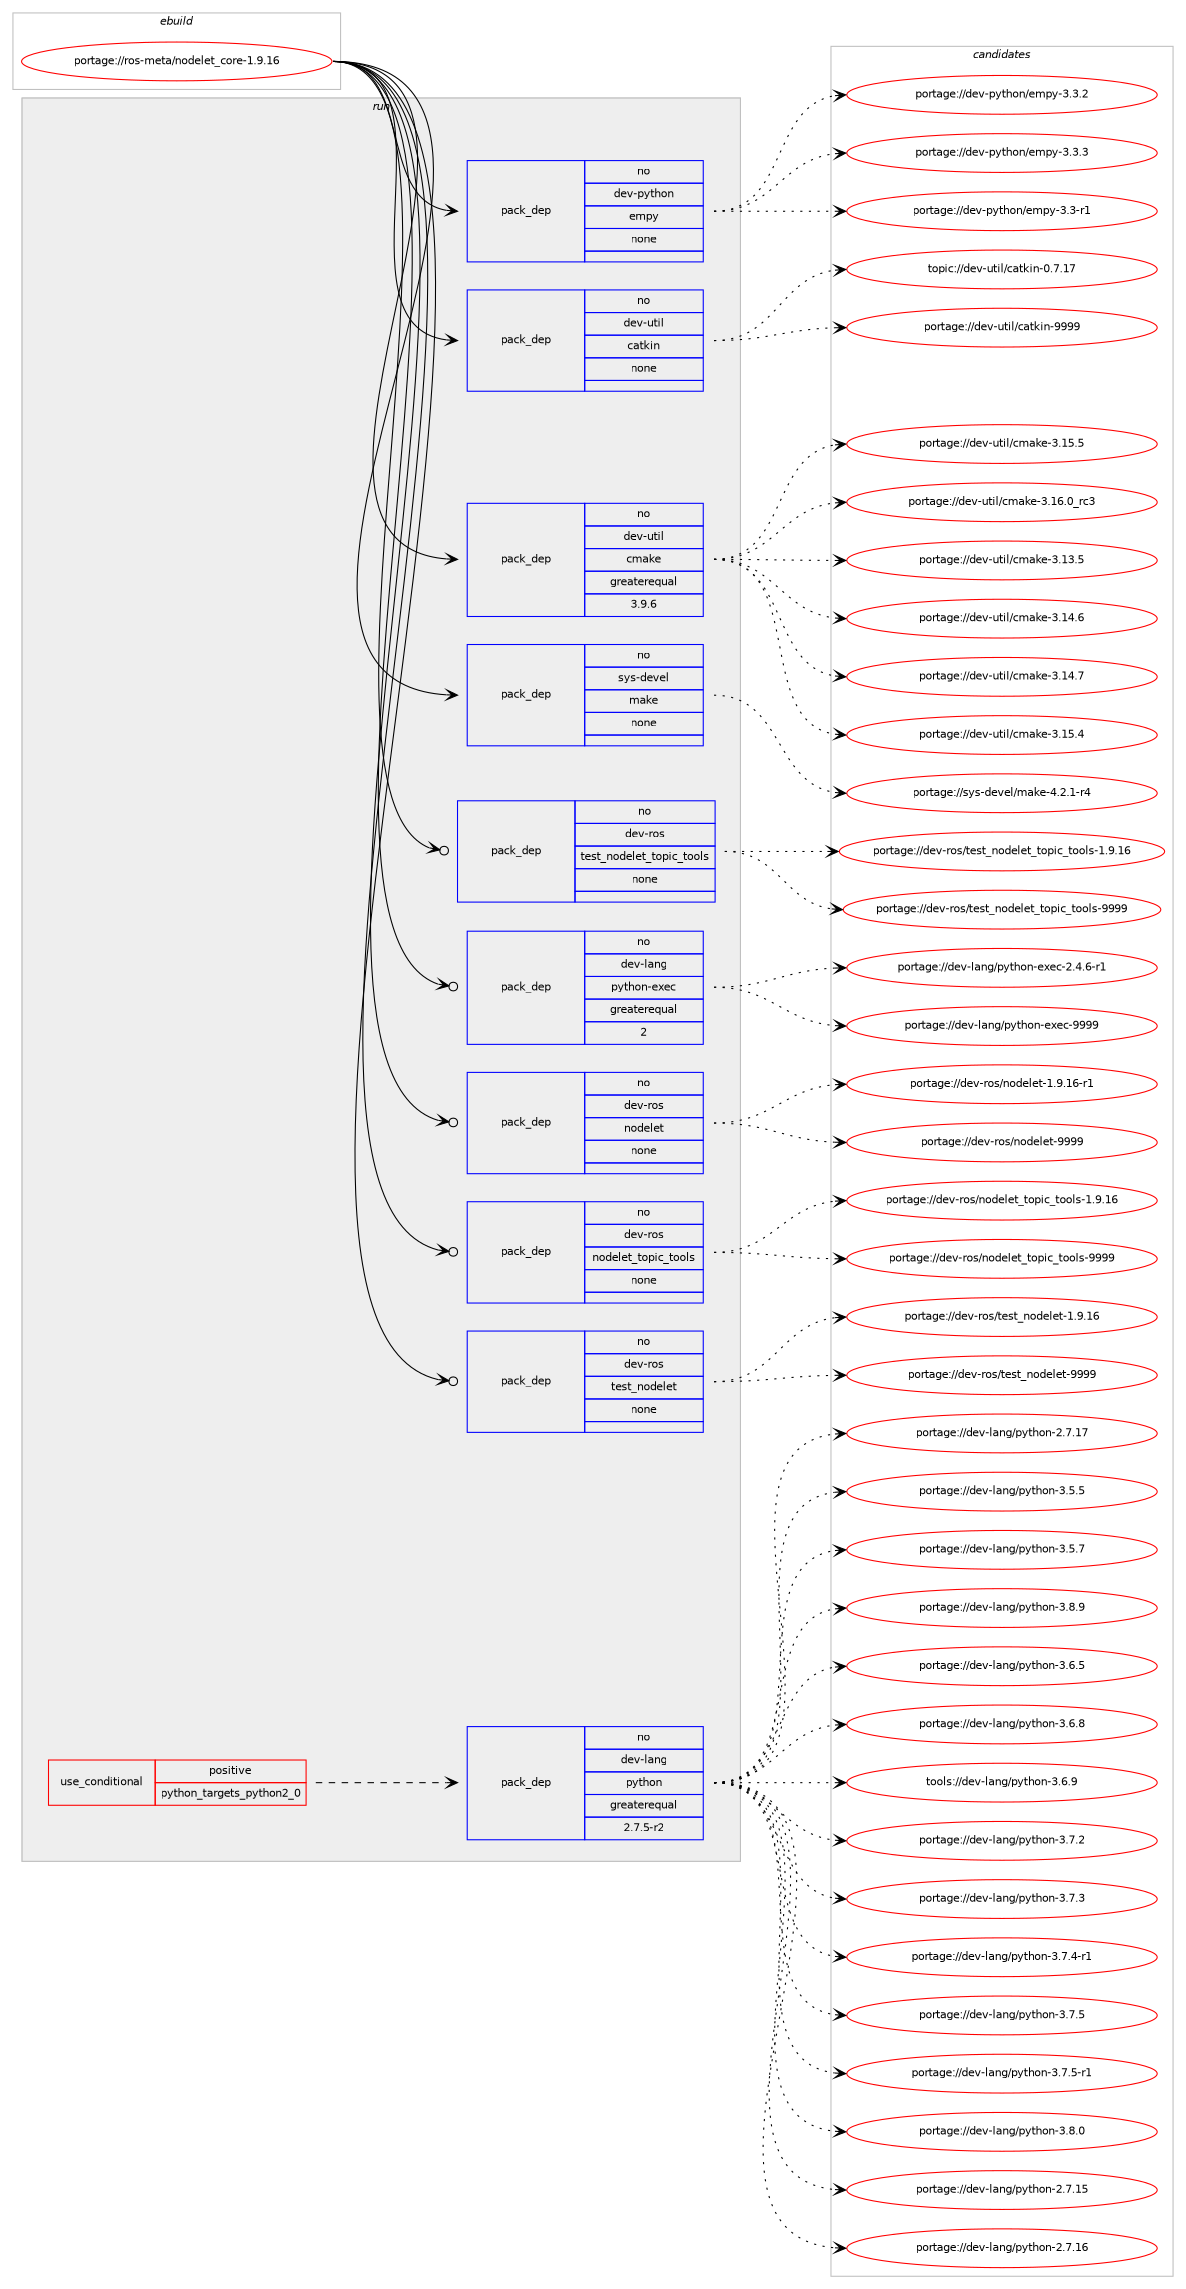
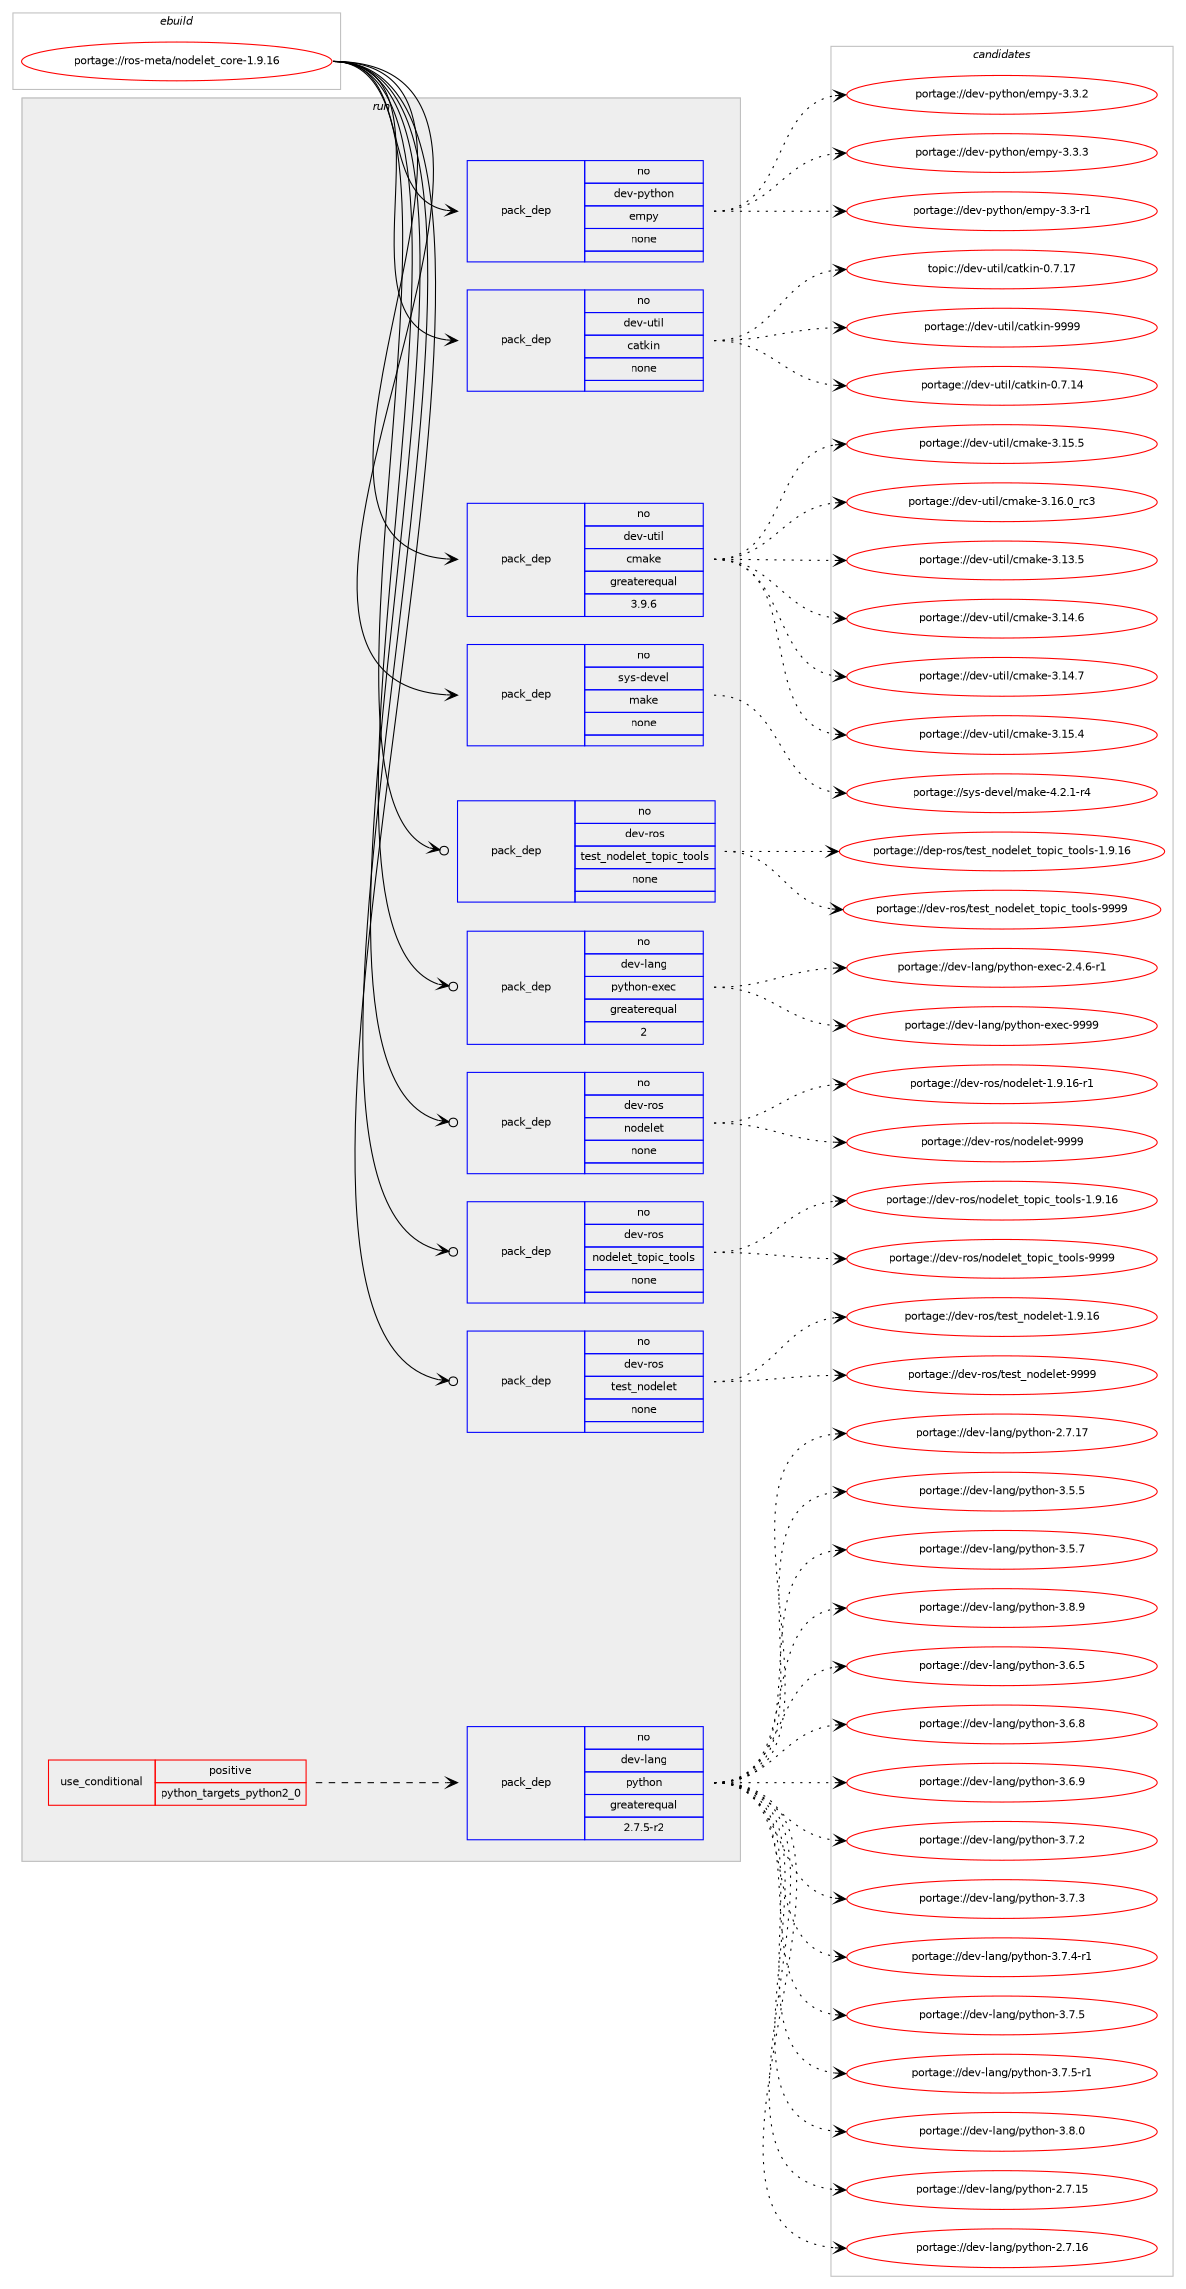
none -> (1002, 386)
(1002, 851) -> (1002, 851)
(1002, 1783) -> (1002, 1783)
